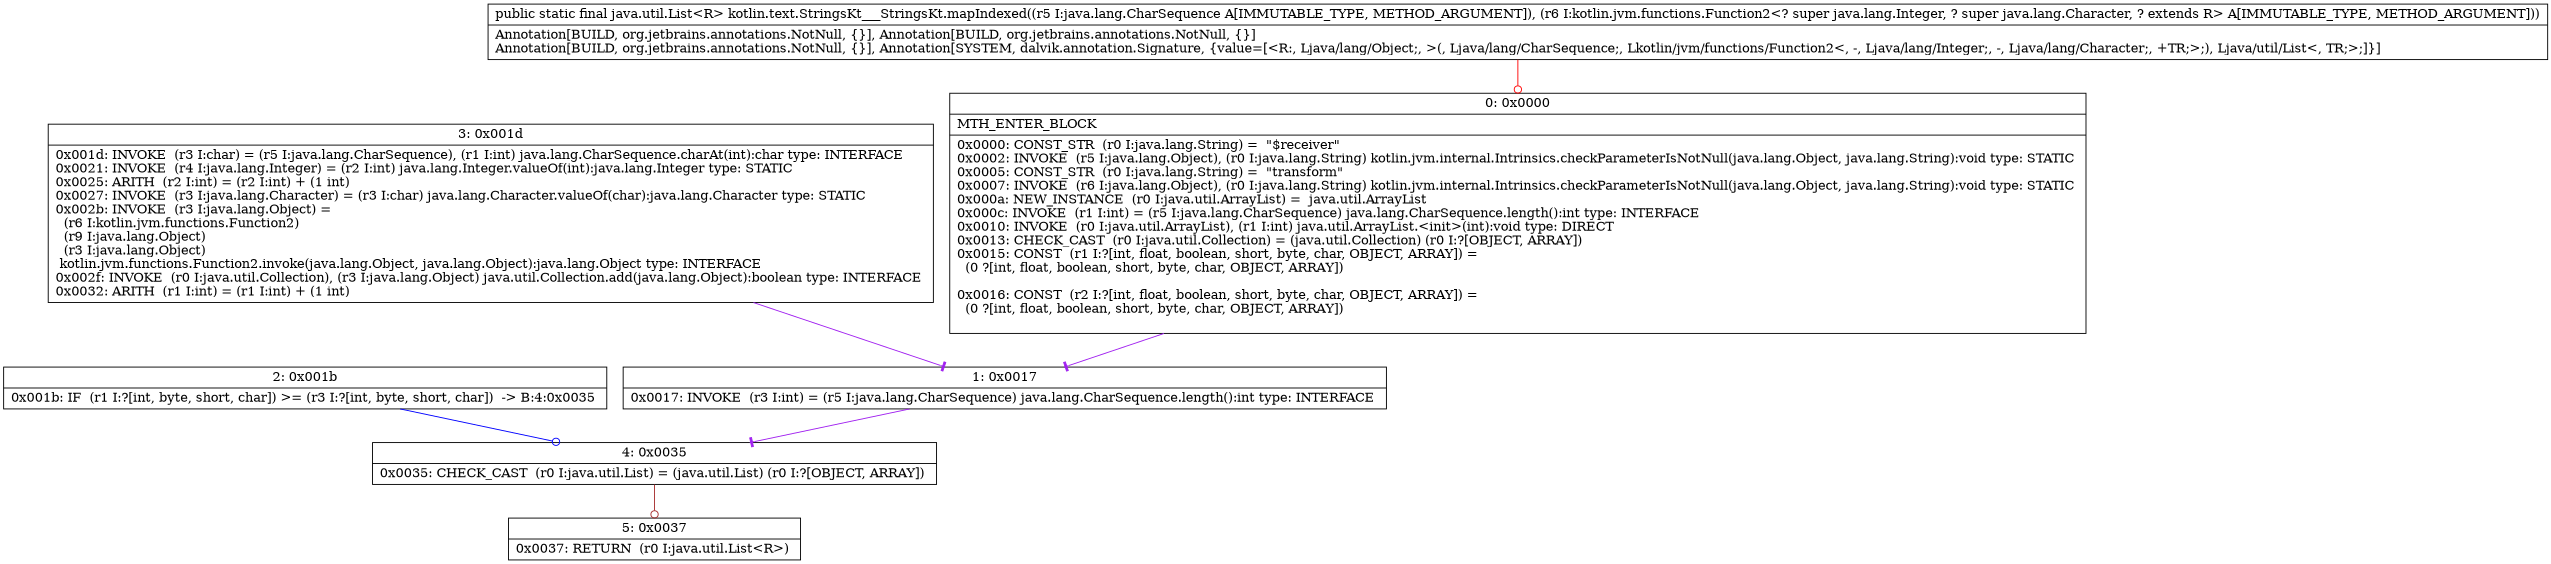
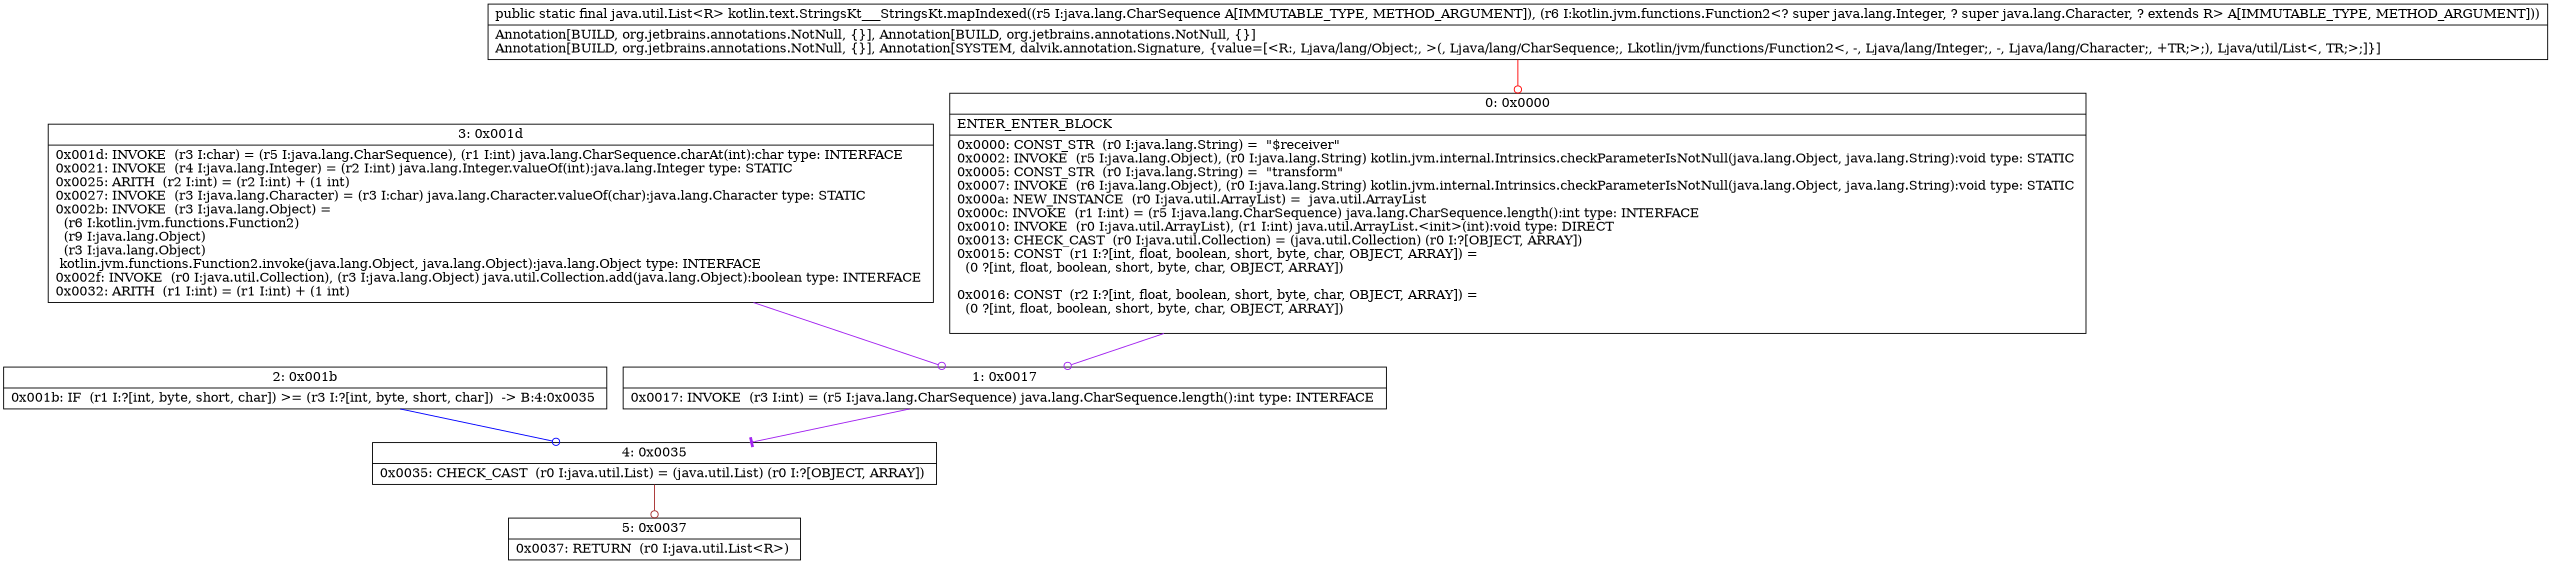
(1027, 124) -> (1035, 124)
(847, 334) -> (846, 334)
(1116, 349) -> (1118, 349)
